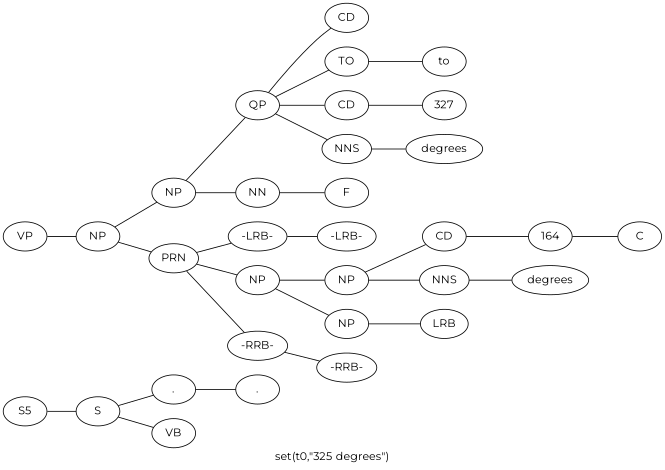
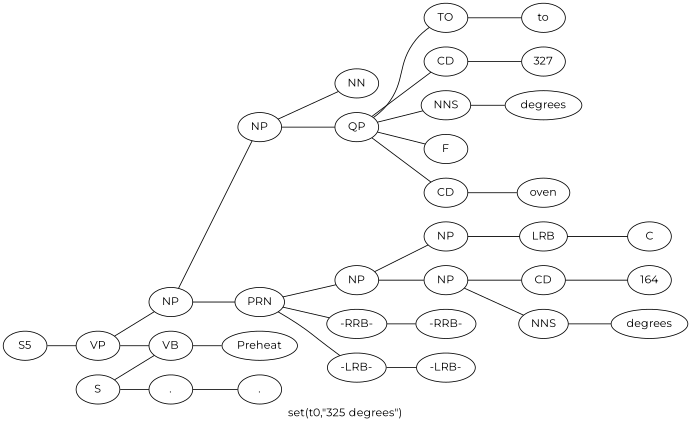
(302, 193) -> (401, 138)
none -> (544, 193)
(595, 236) -> (597, 236)
none -> (135, 346)
none -> (260, 346)
(62, 411) -> (62, 346)
